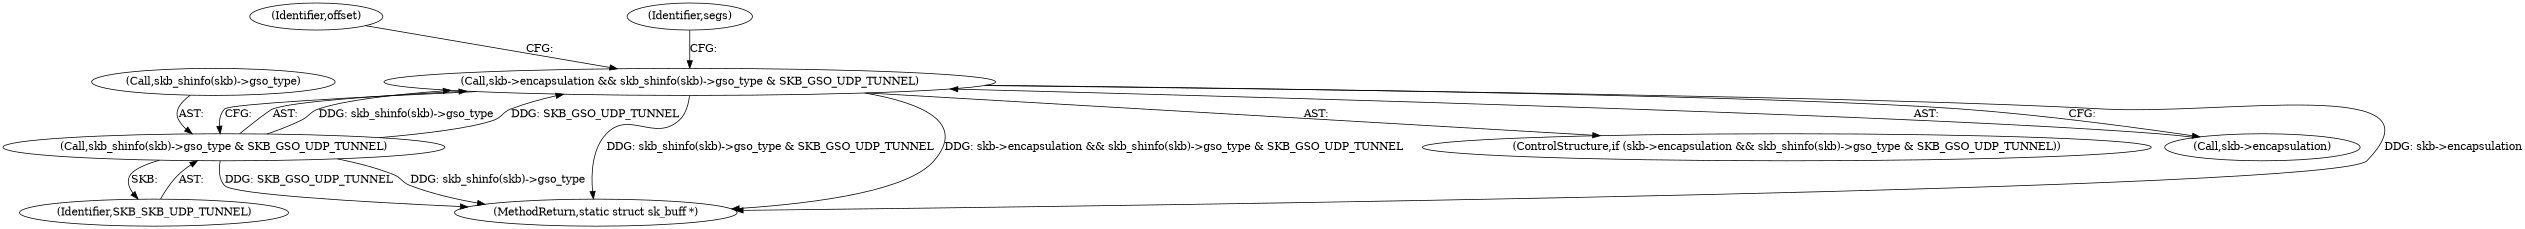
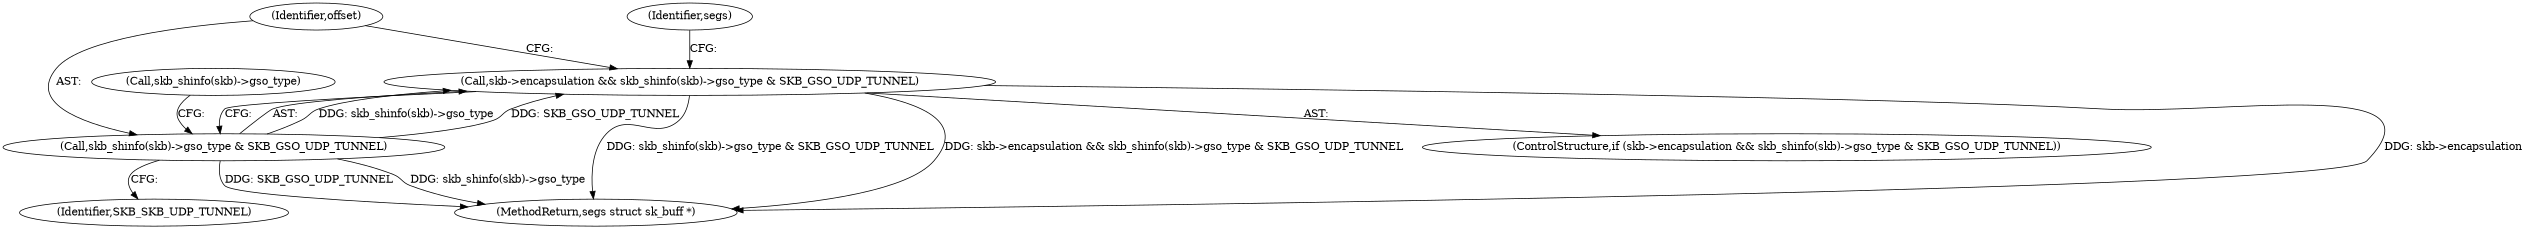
(193, 115) -> (193, 115)
(2262, 147) -> none
(146, 180) -> (146, 180)
(174, 180) -> (94, 47)
(596, 213) -> (596, 213)
